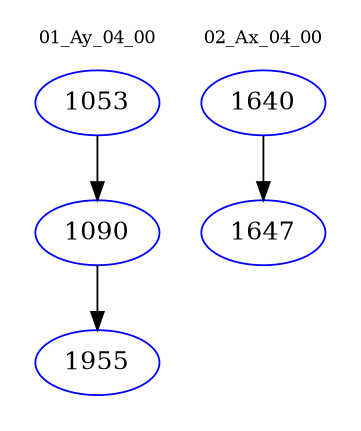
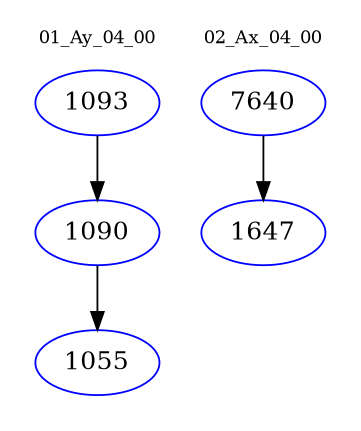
(97, 103) -> (97, 103)
(263, 103) -> (263, 103)
(97, 363) -> (97, 363)
